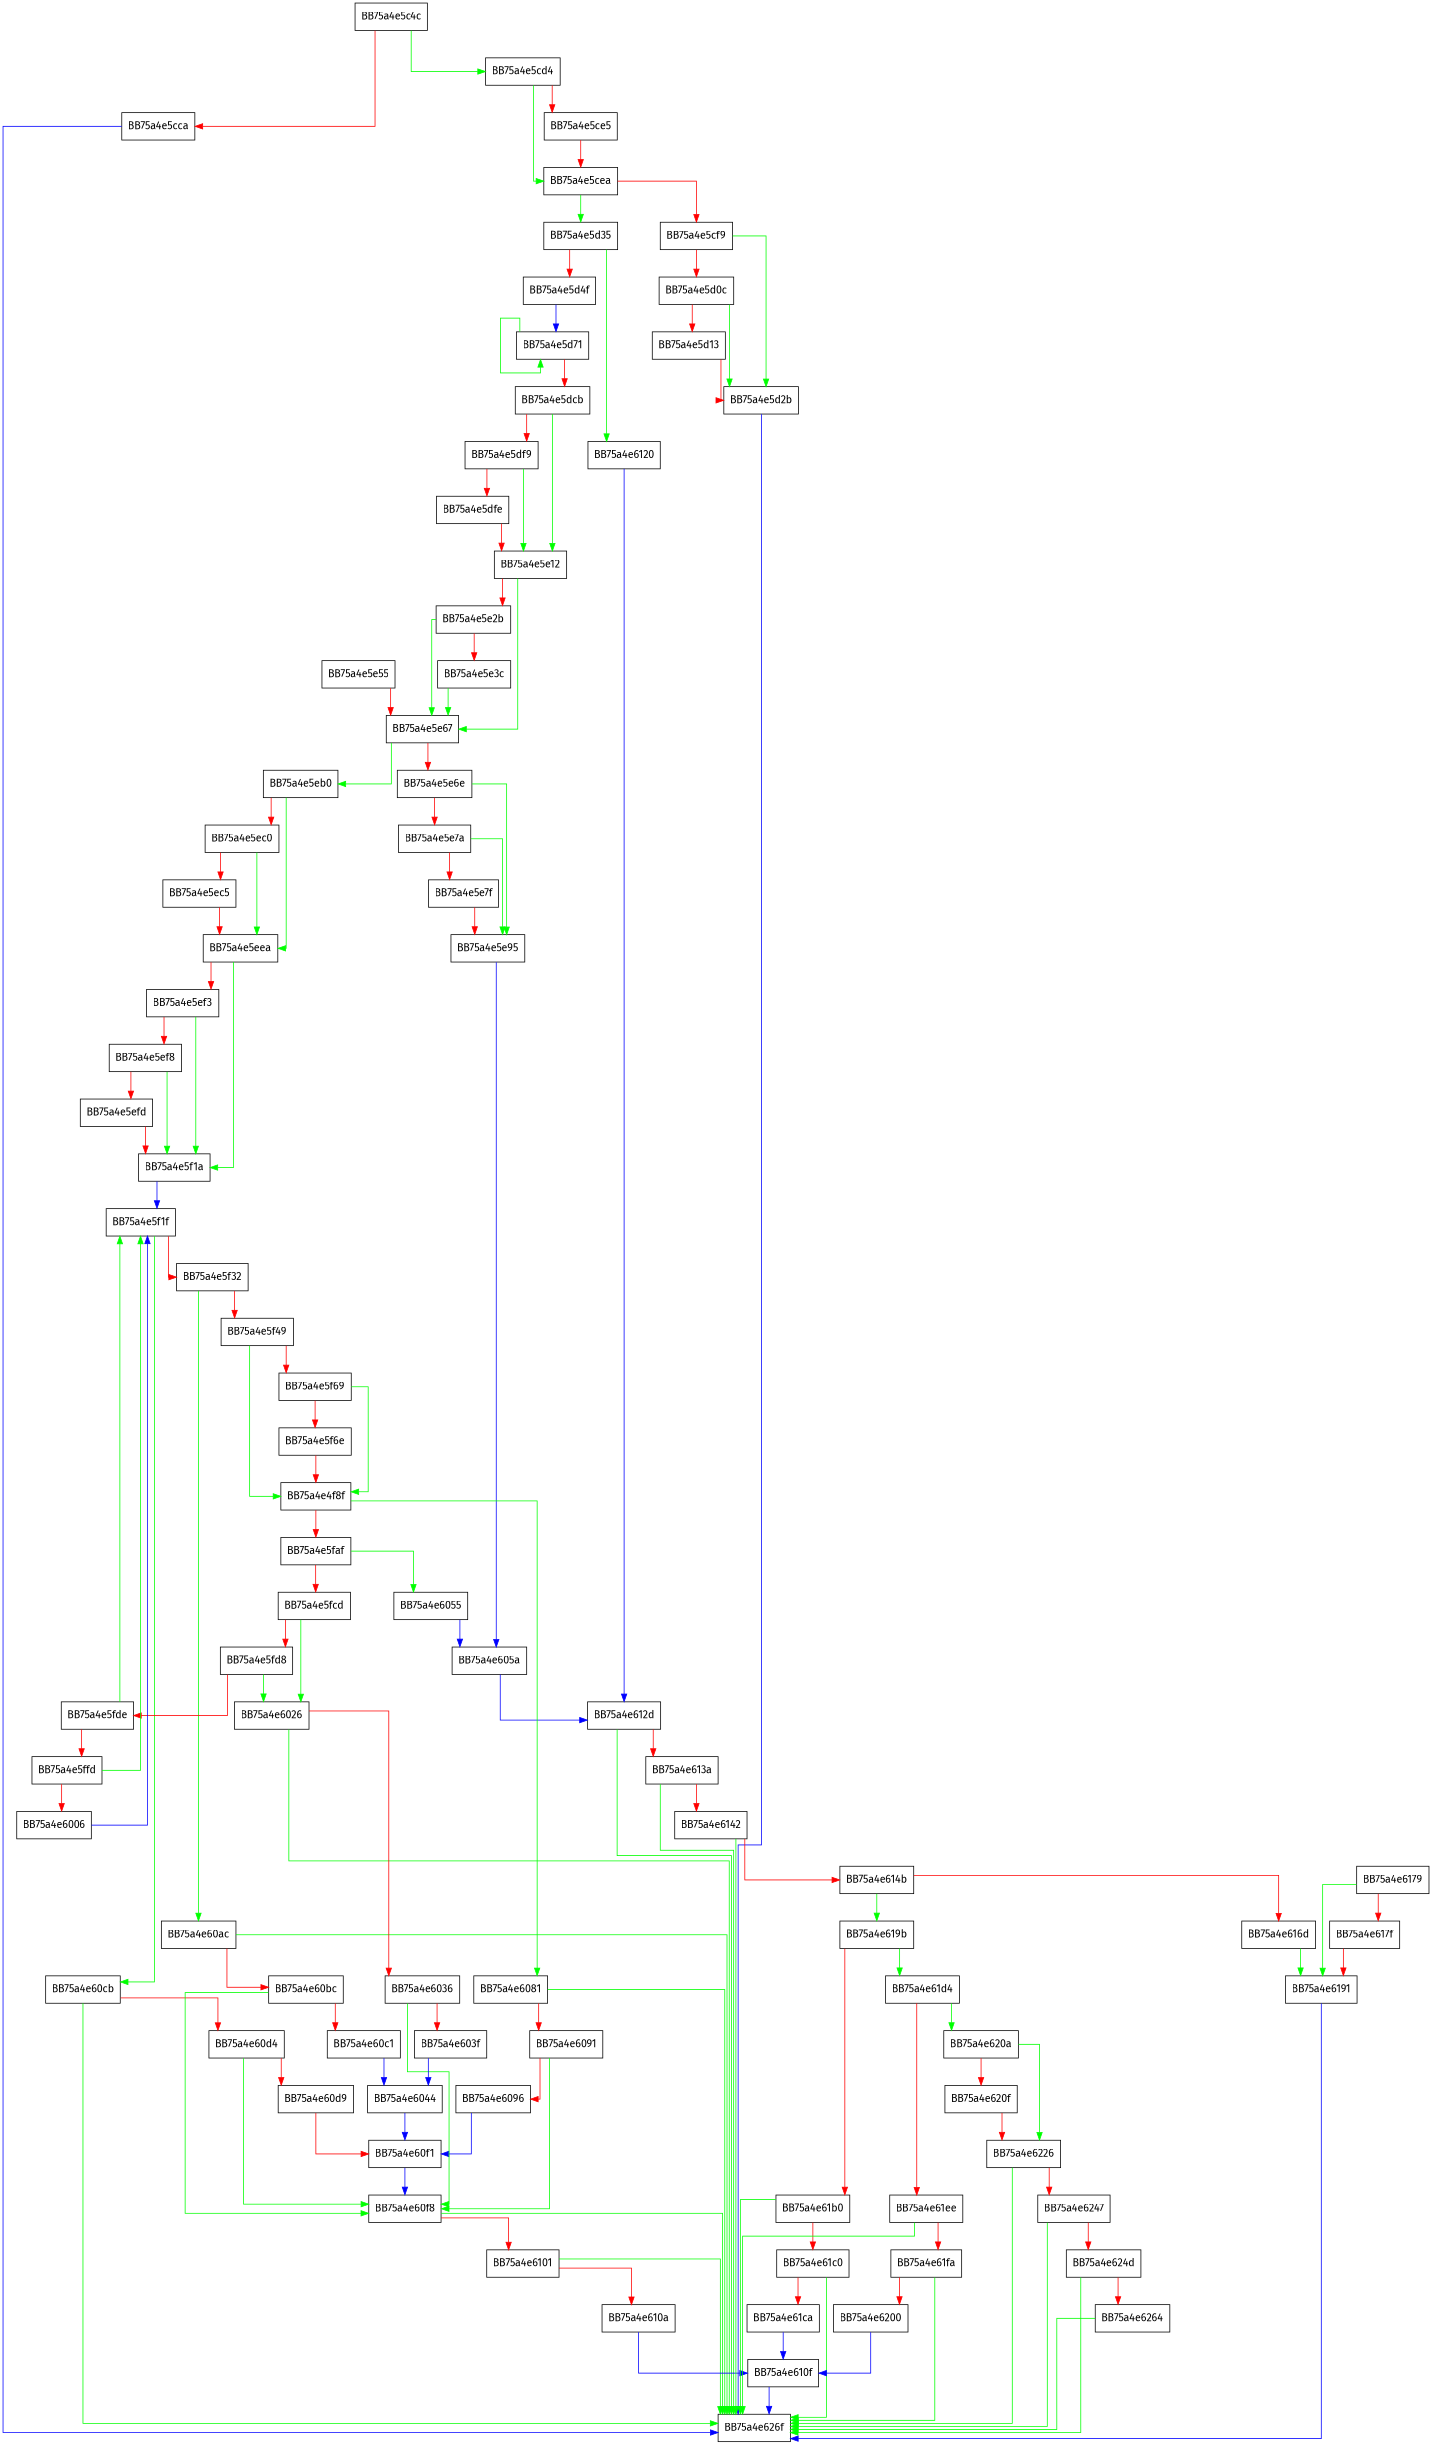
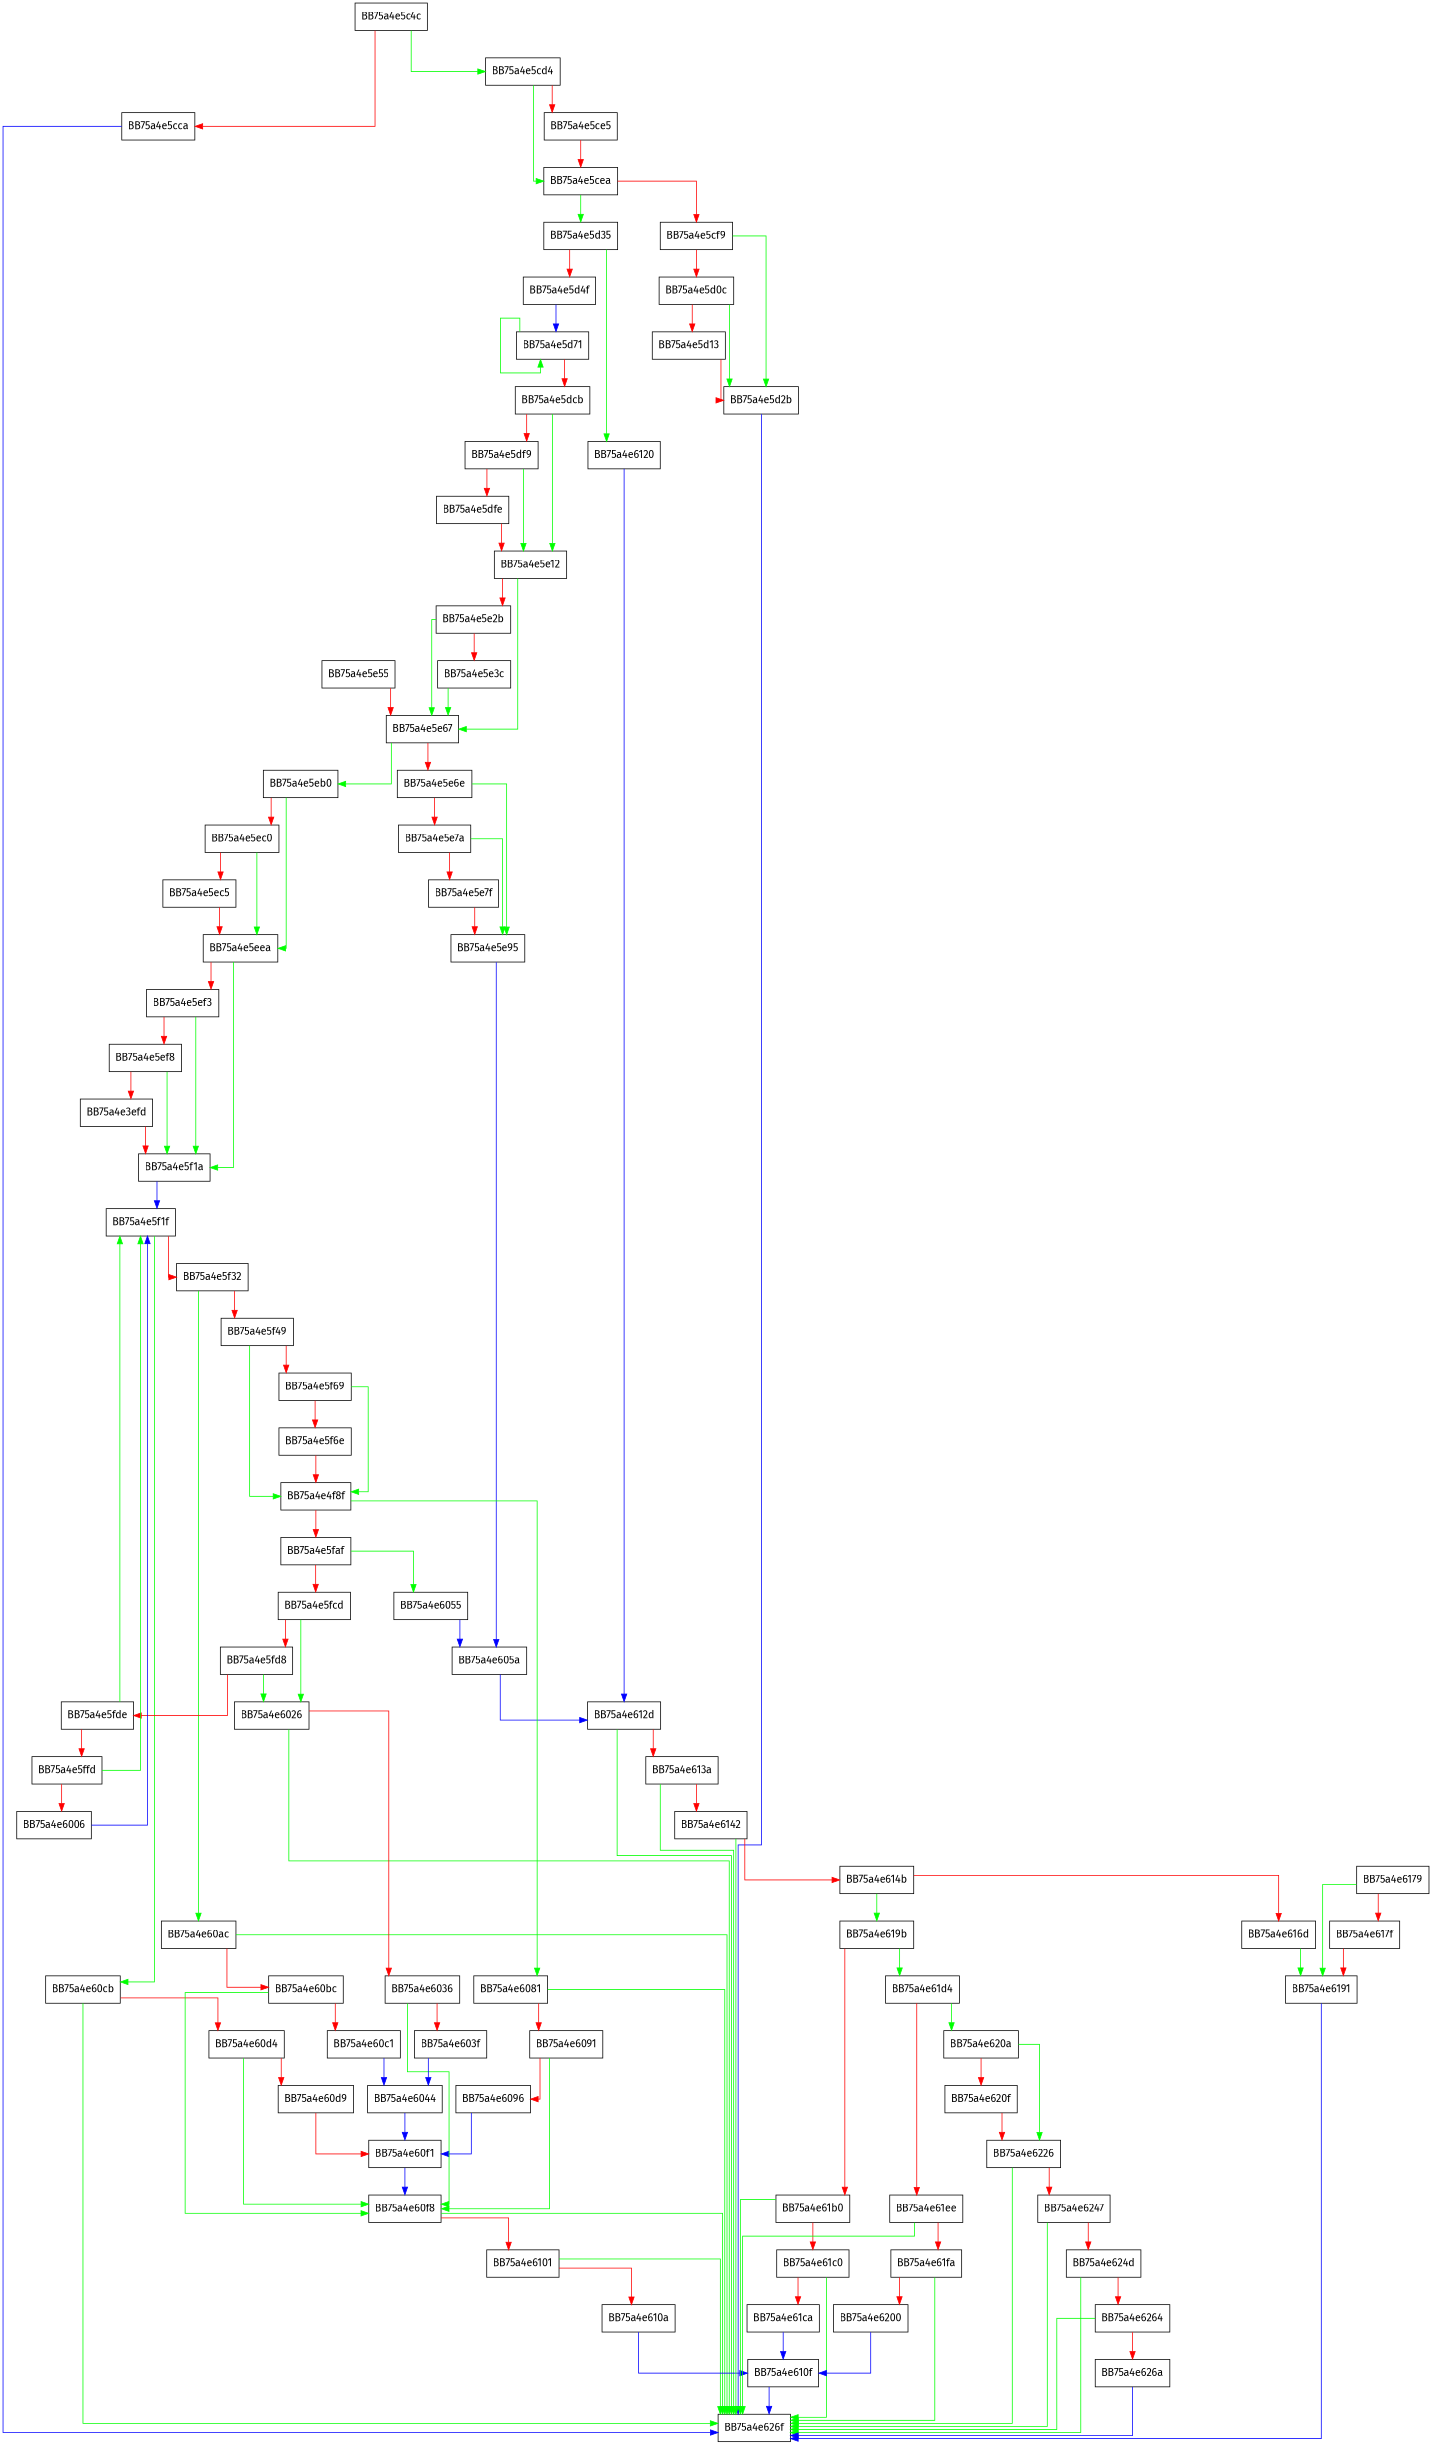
(116, 1113) -> (116, 1113)
none -> (1133, 2373)
